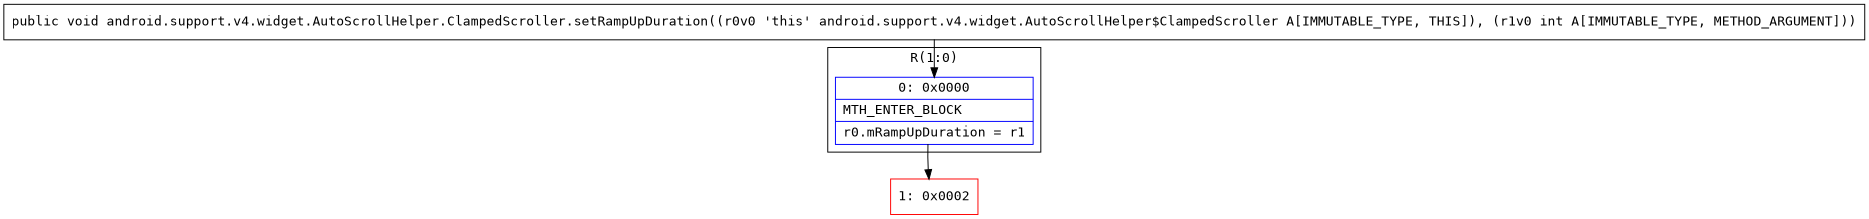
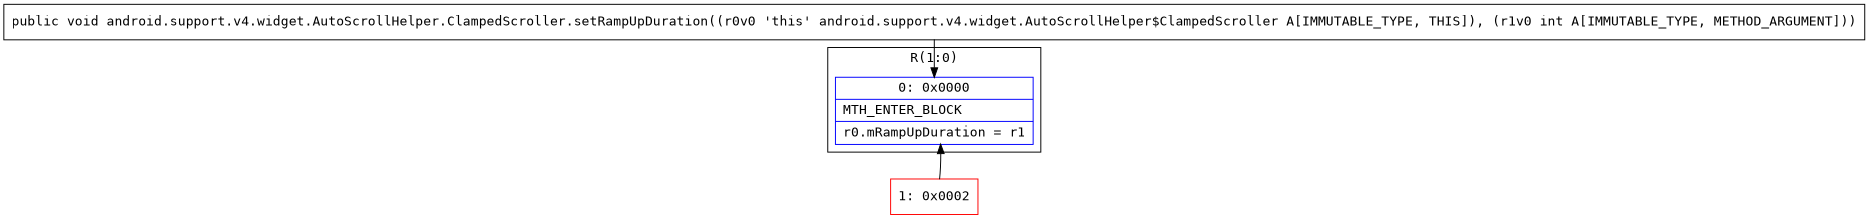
(928, 158) -> (940, 167)
